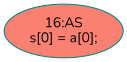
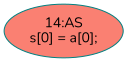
(64, 31) -> (64, 31)
